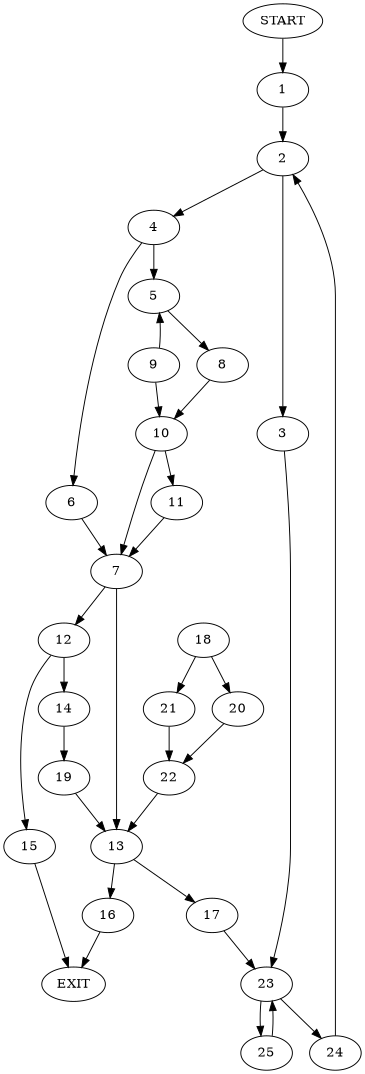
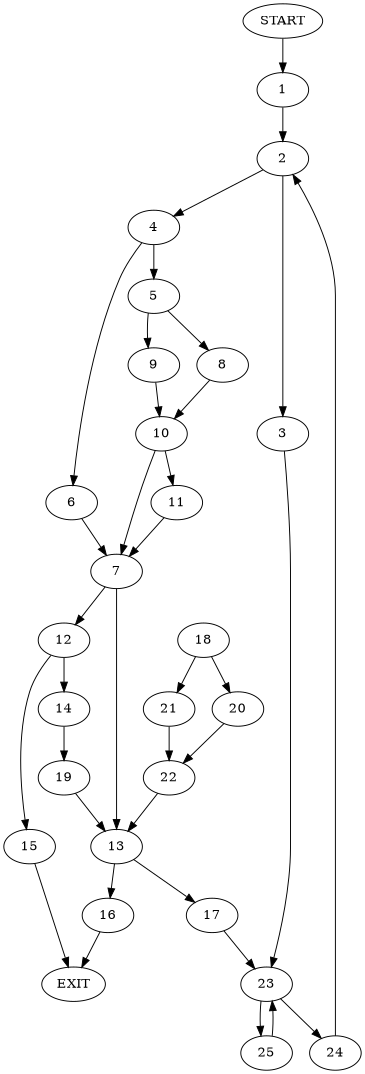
(160, 335) -> (147, 326)
